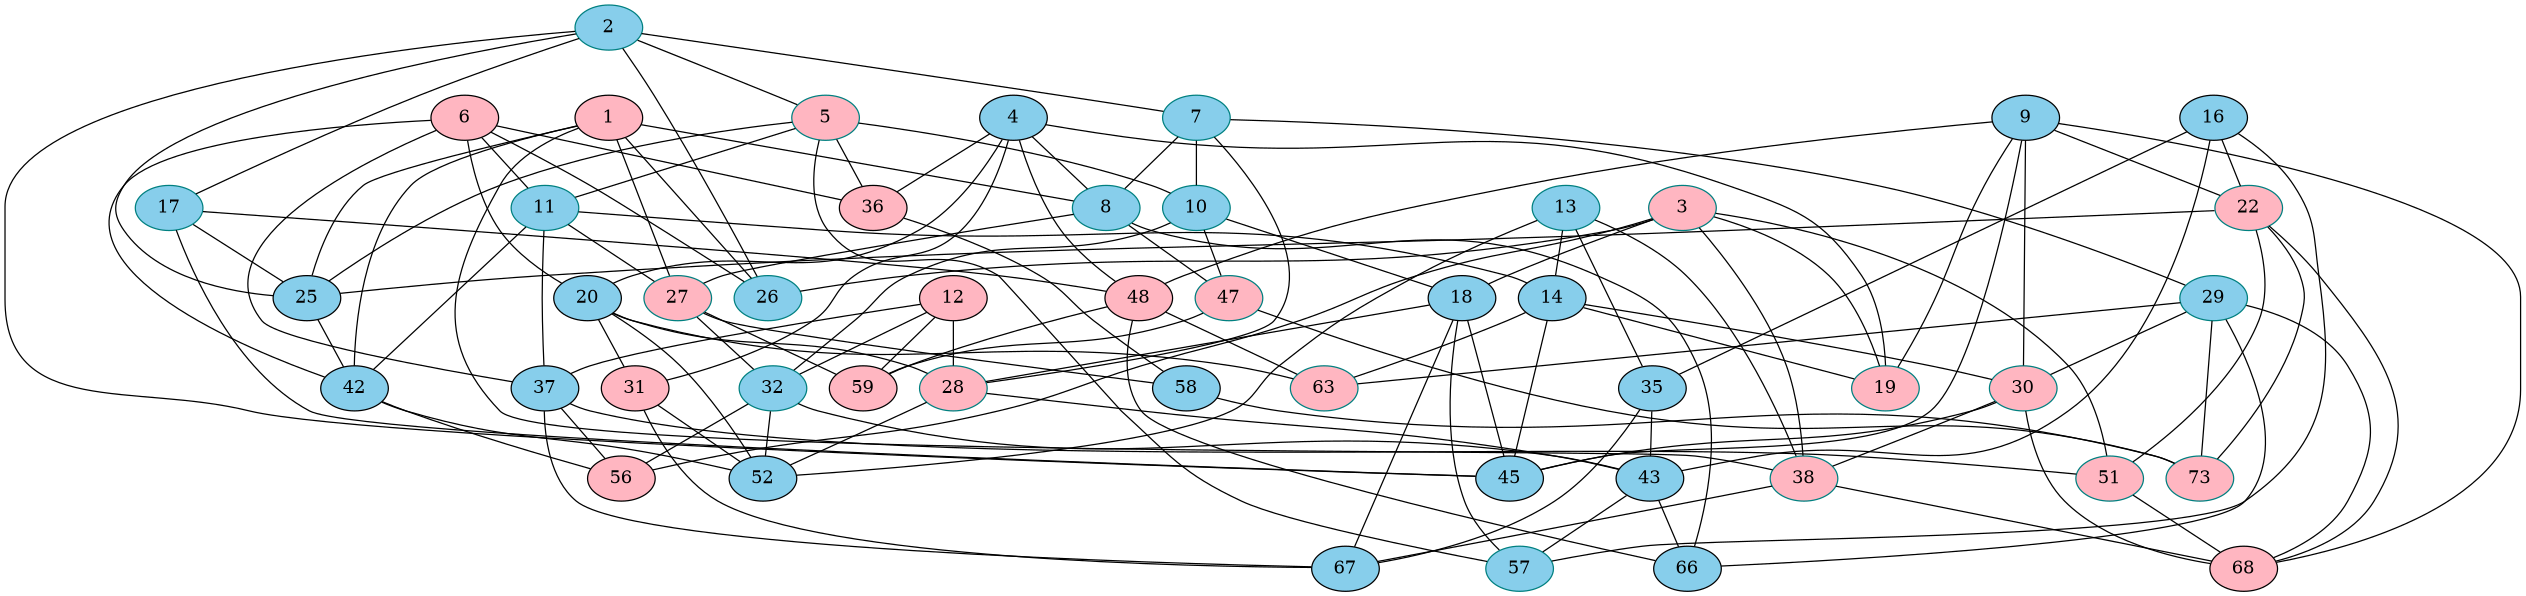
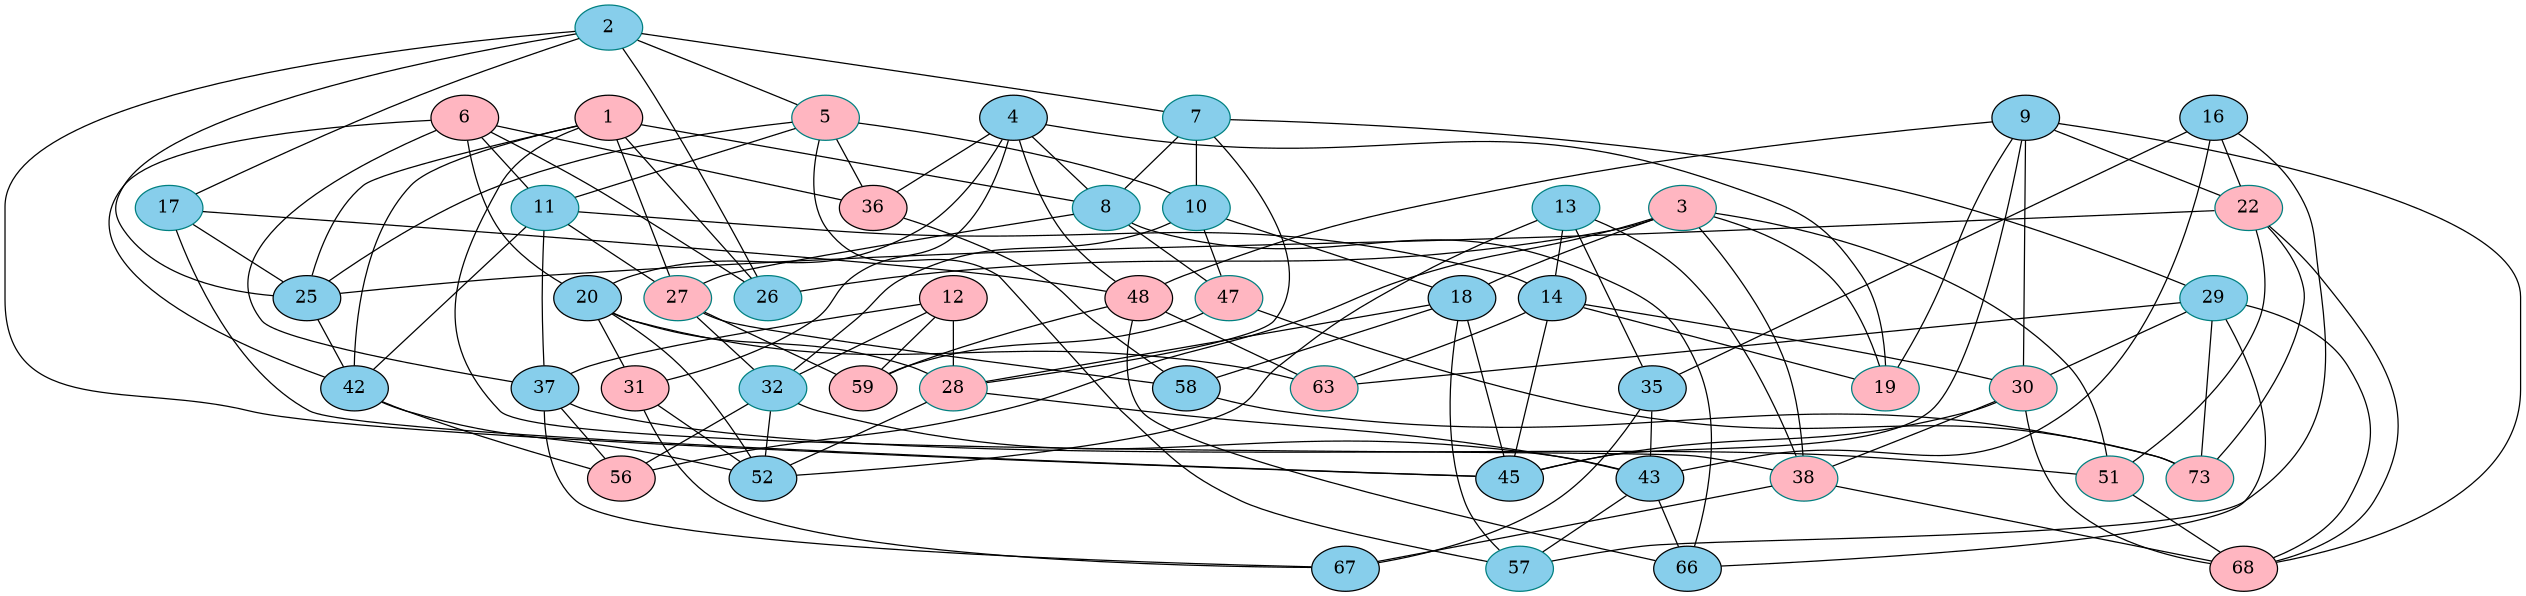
(1411, 416) -> (1324, 343)
